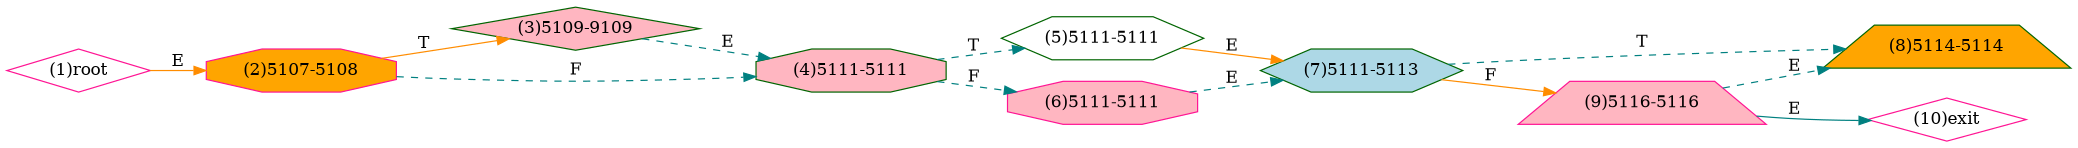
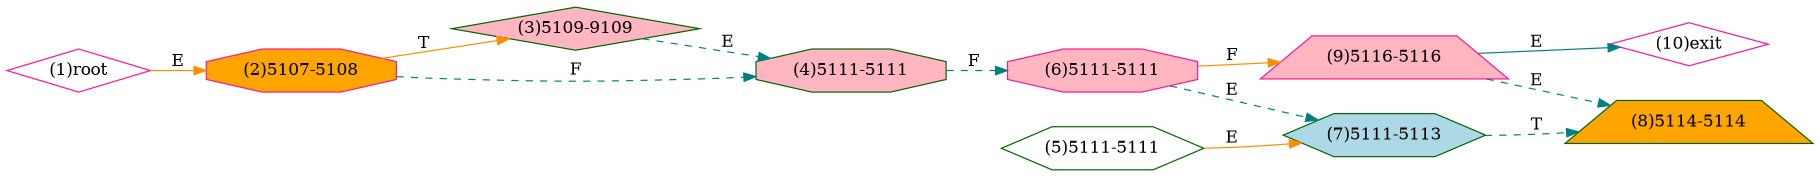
(975, 55) -> none
(1493, 86) -> (1233, 64)
